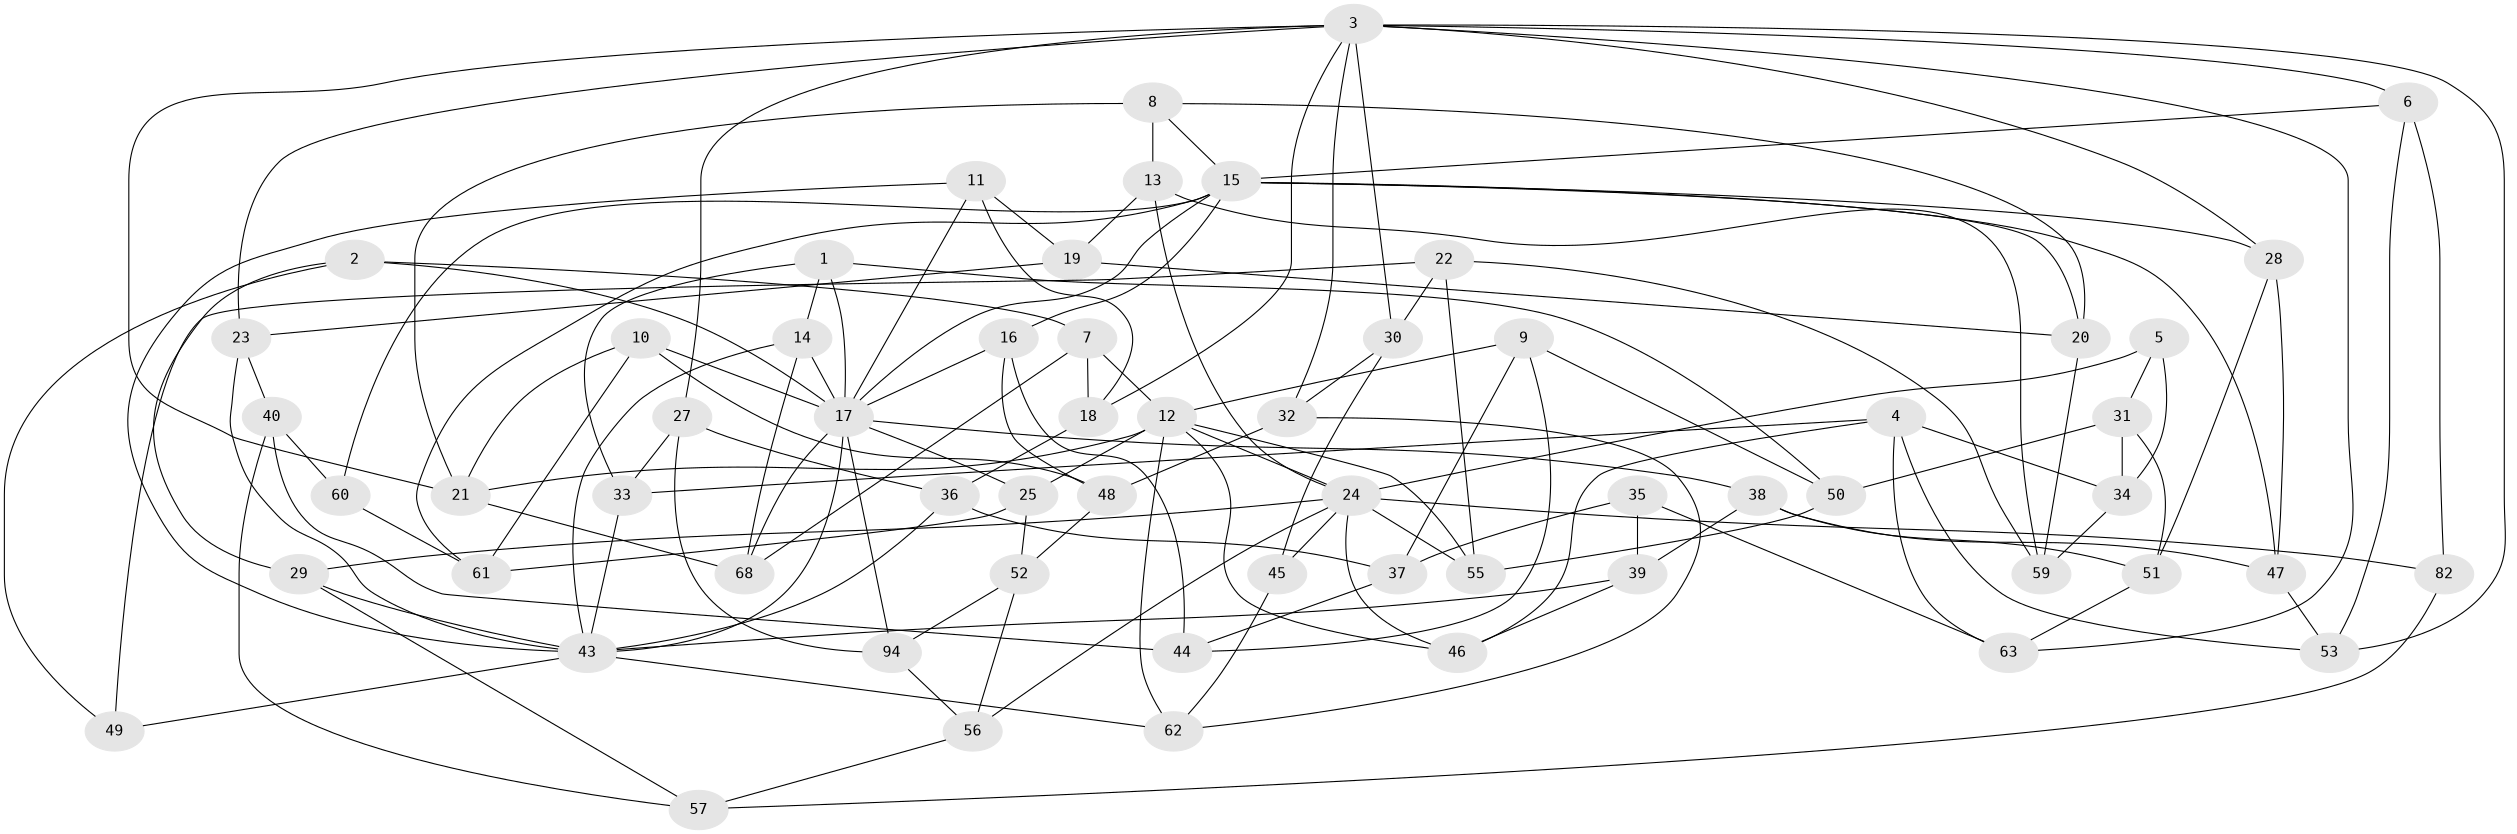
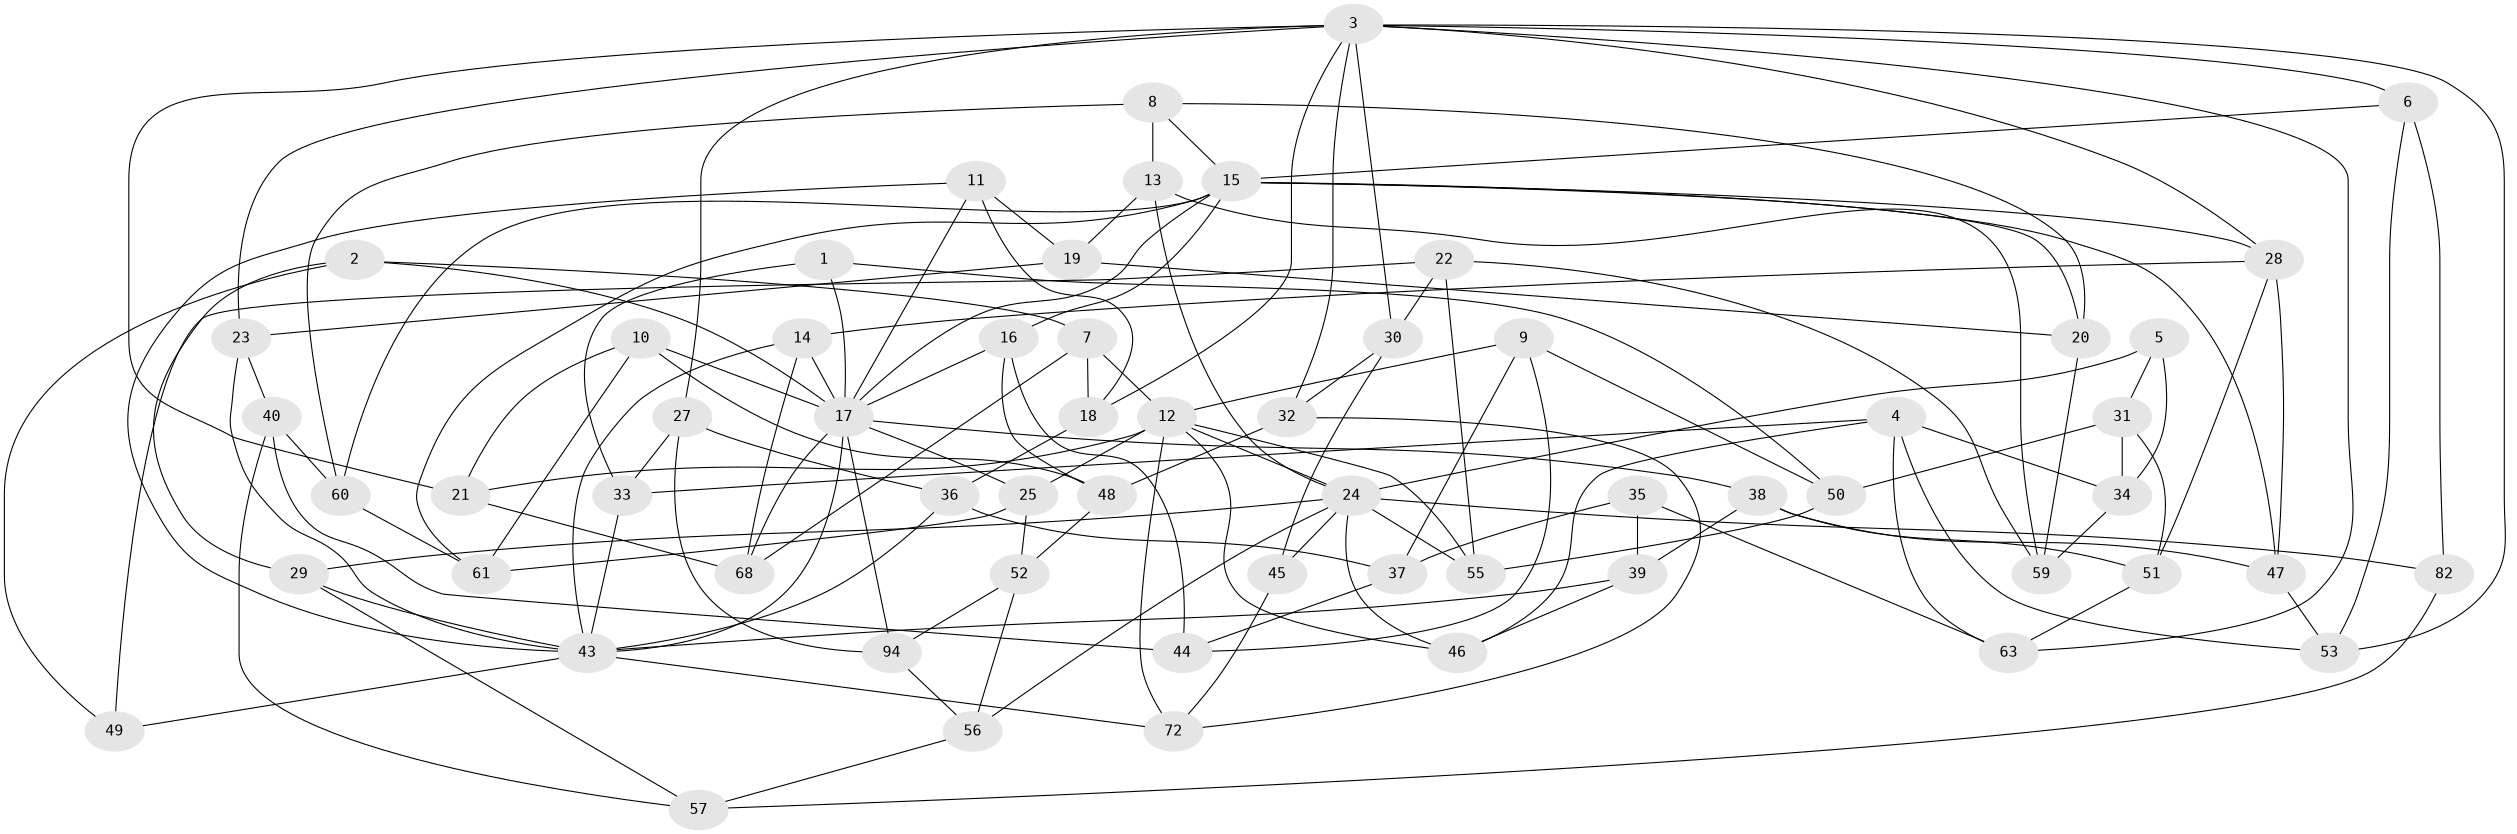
(636, 139) -> (586, 137)
(813, 299) -> (1537, 285)
(1174, 731) -> (1174, 731)
